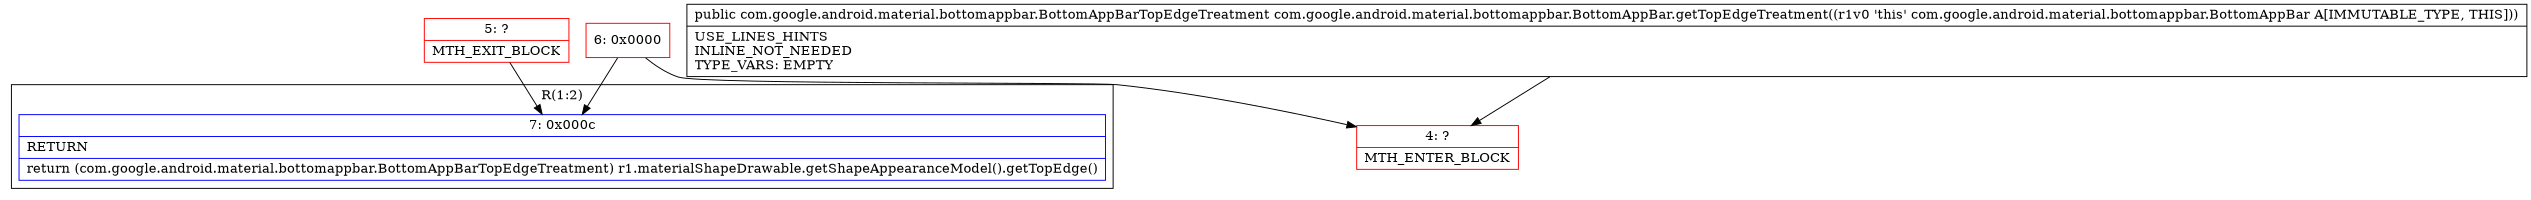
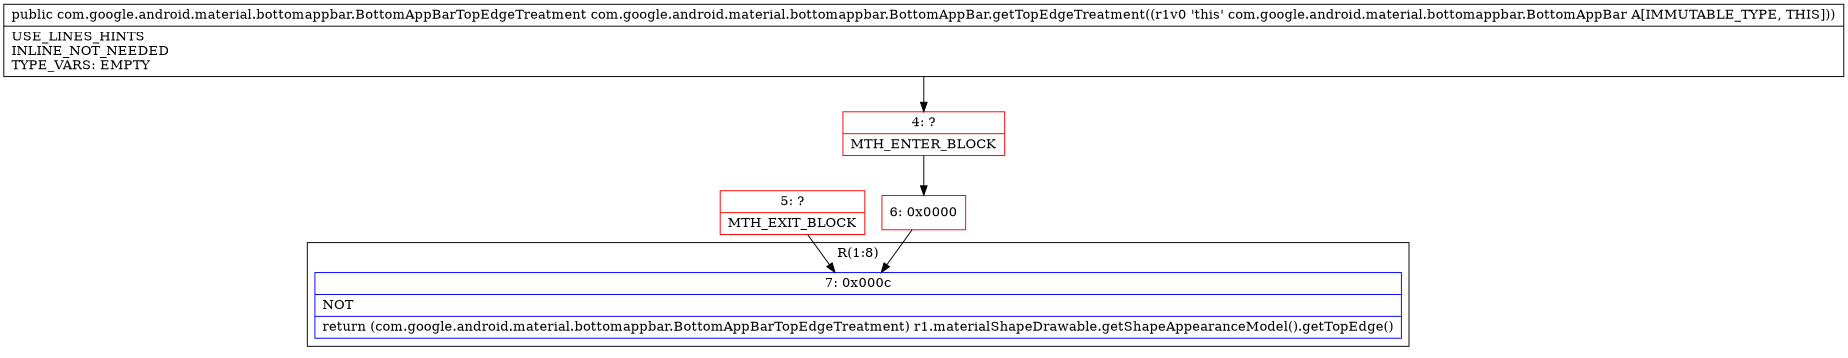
(1119, 85) -> (924, 171)
(562, 96) -> (858, 254)
(58, 147) -> (338, 305)
